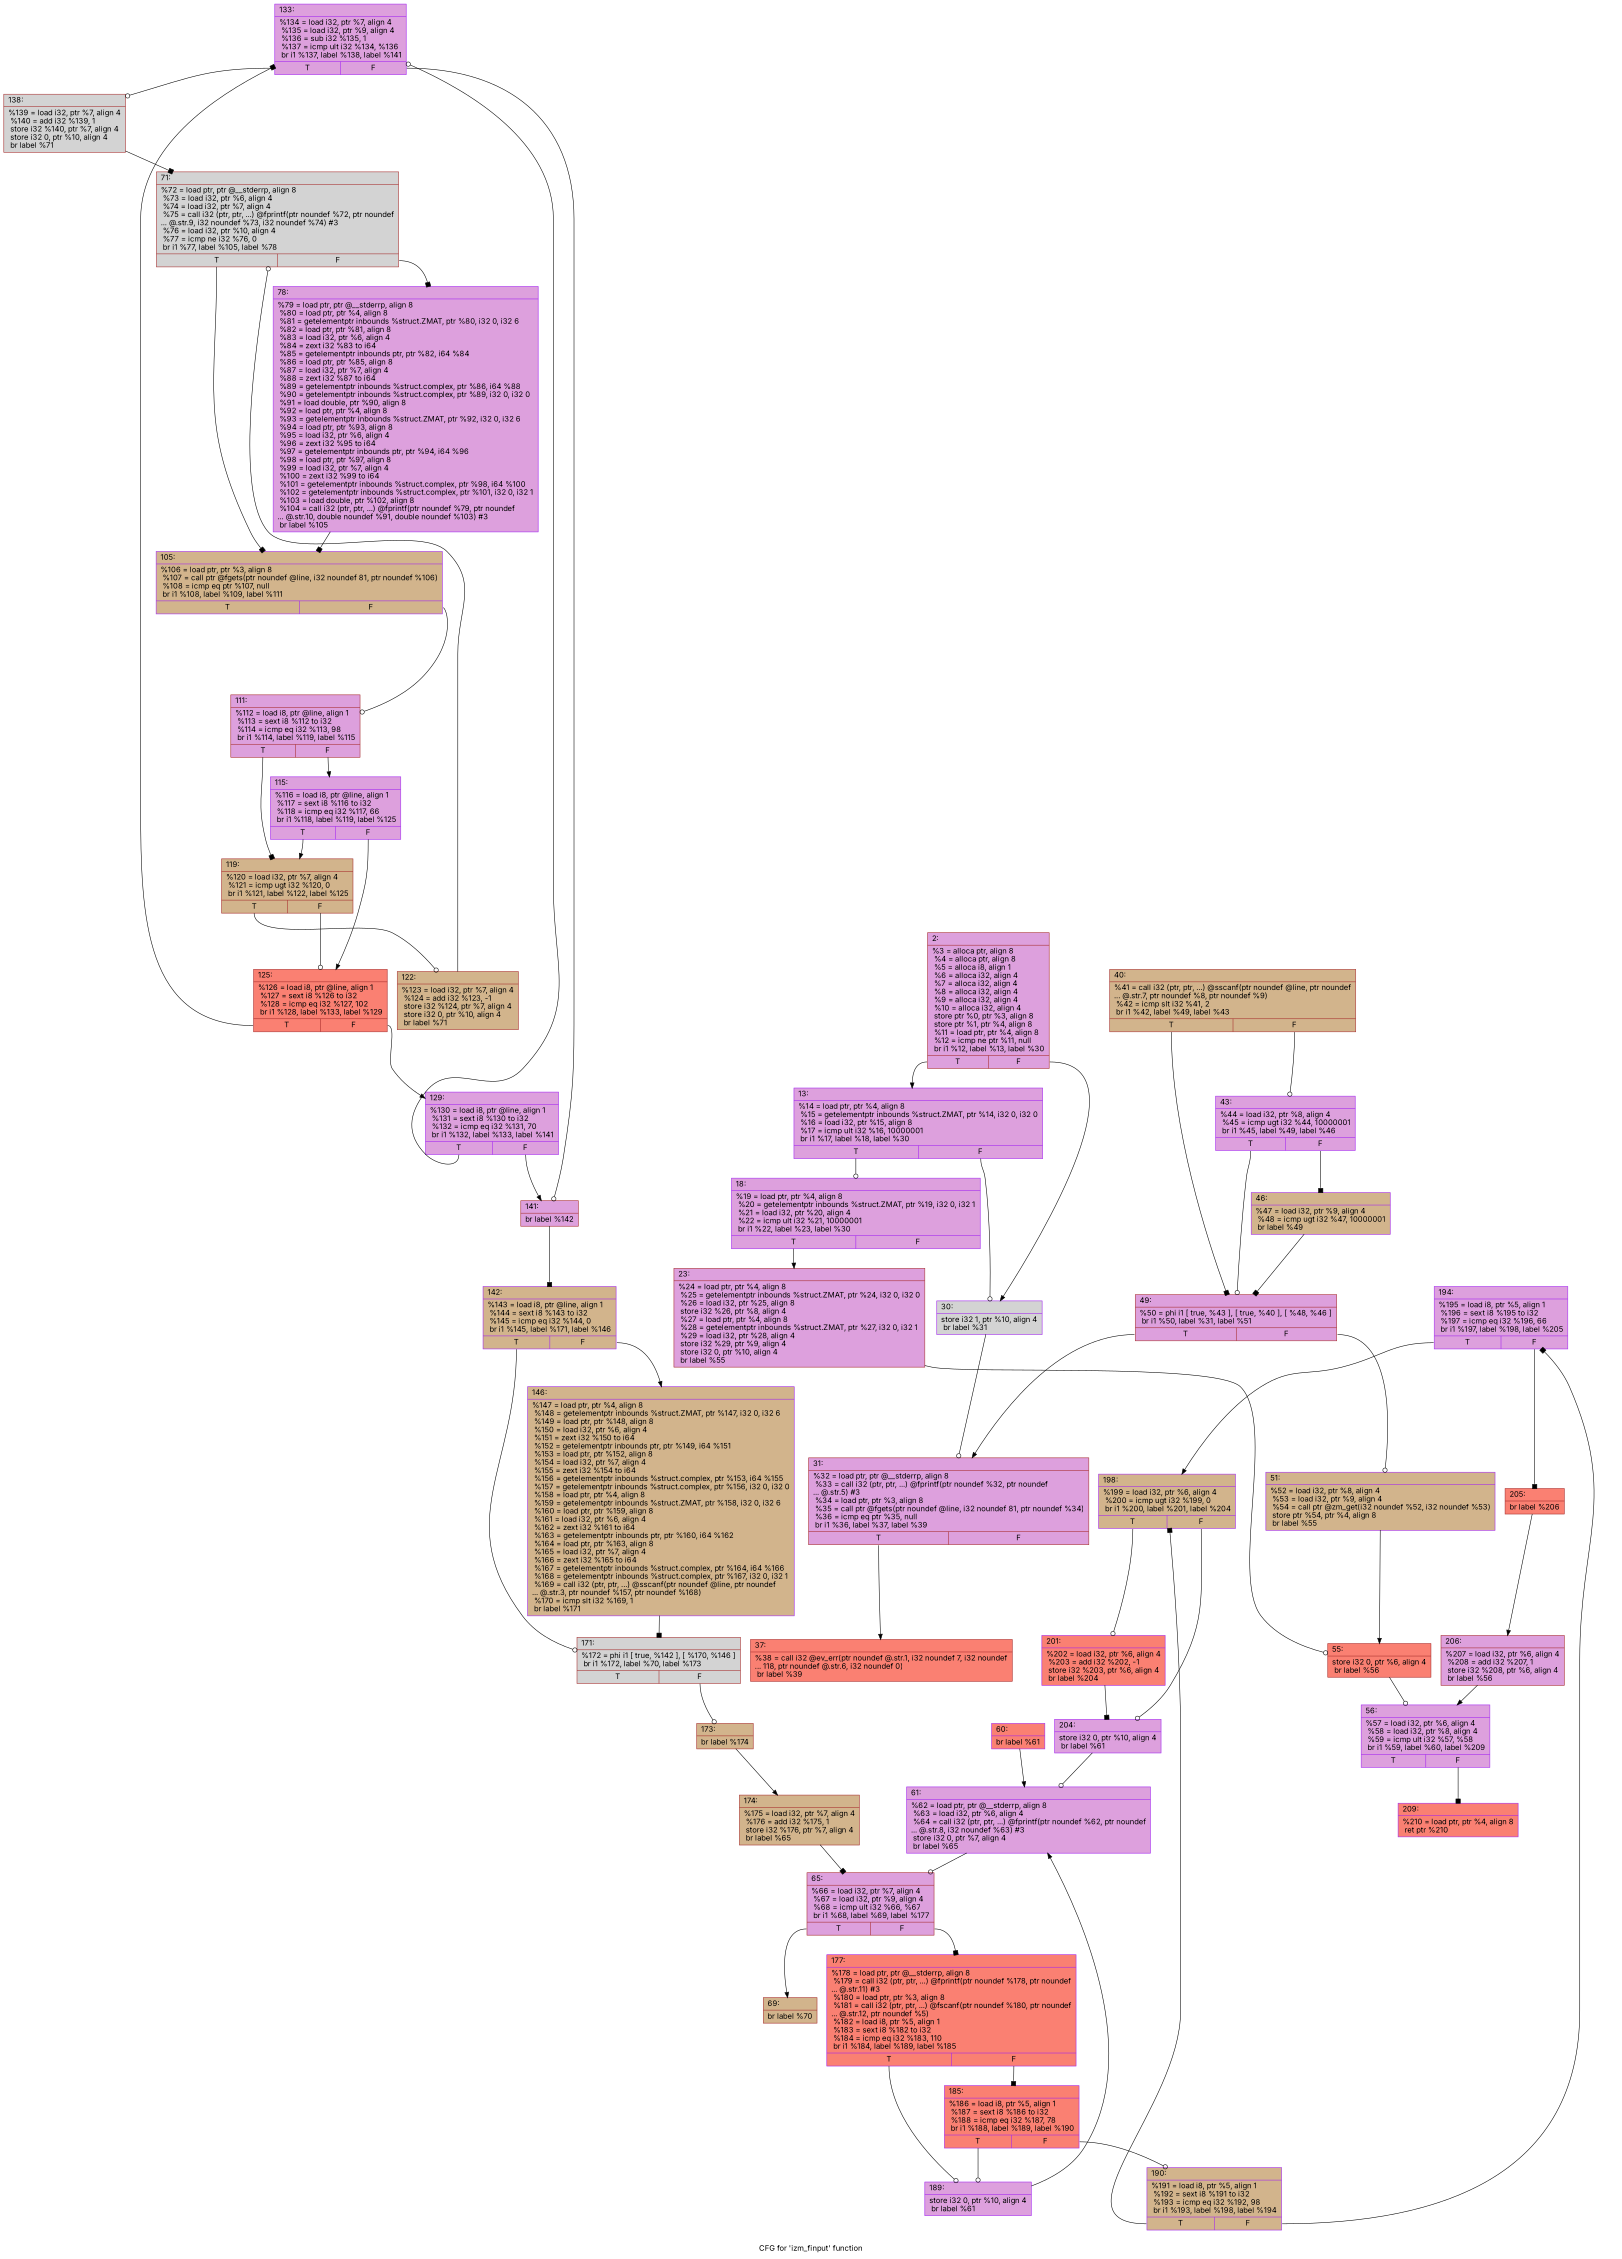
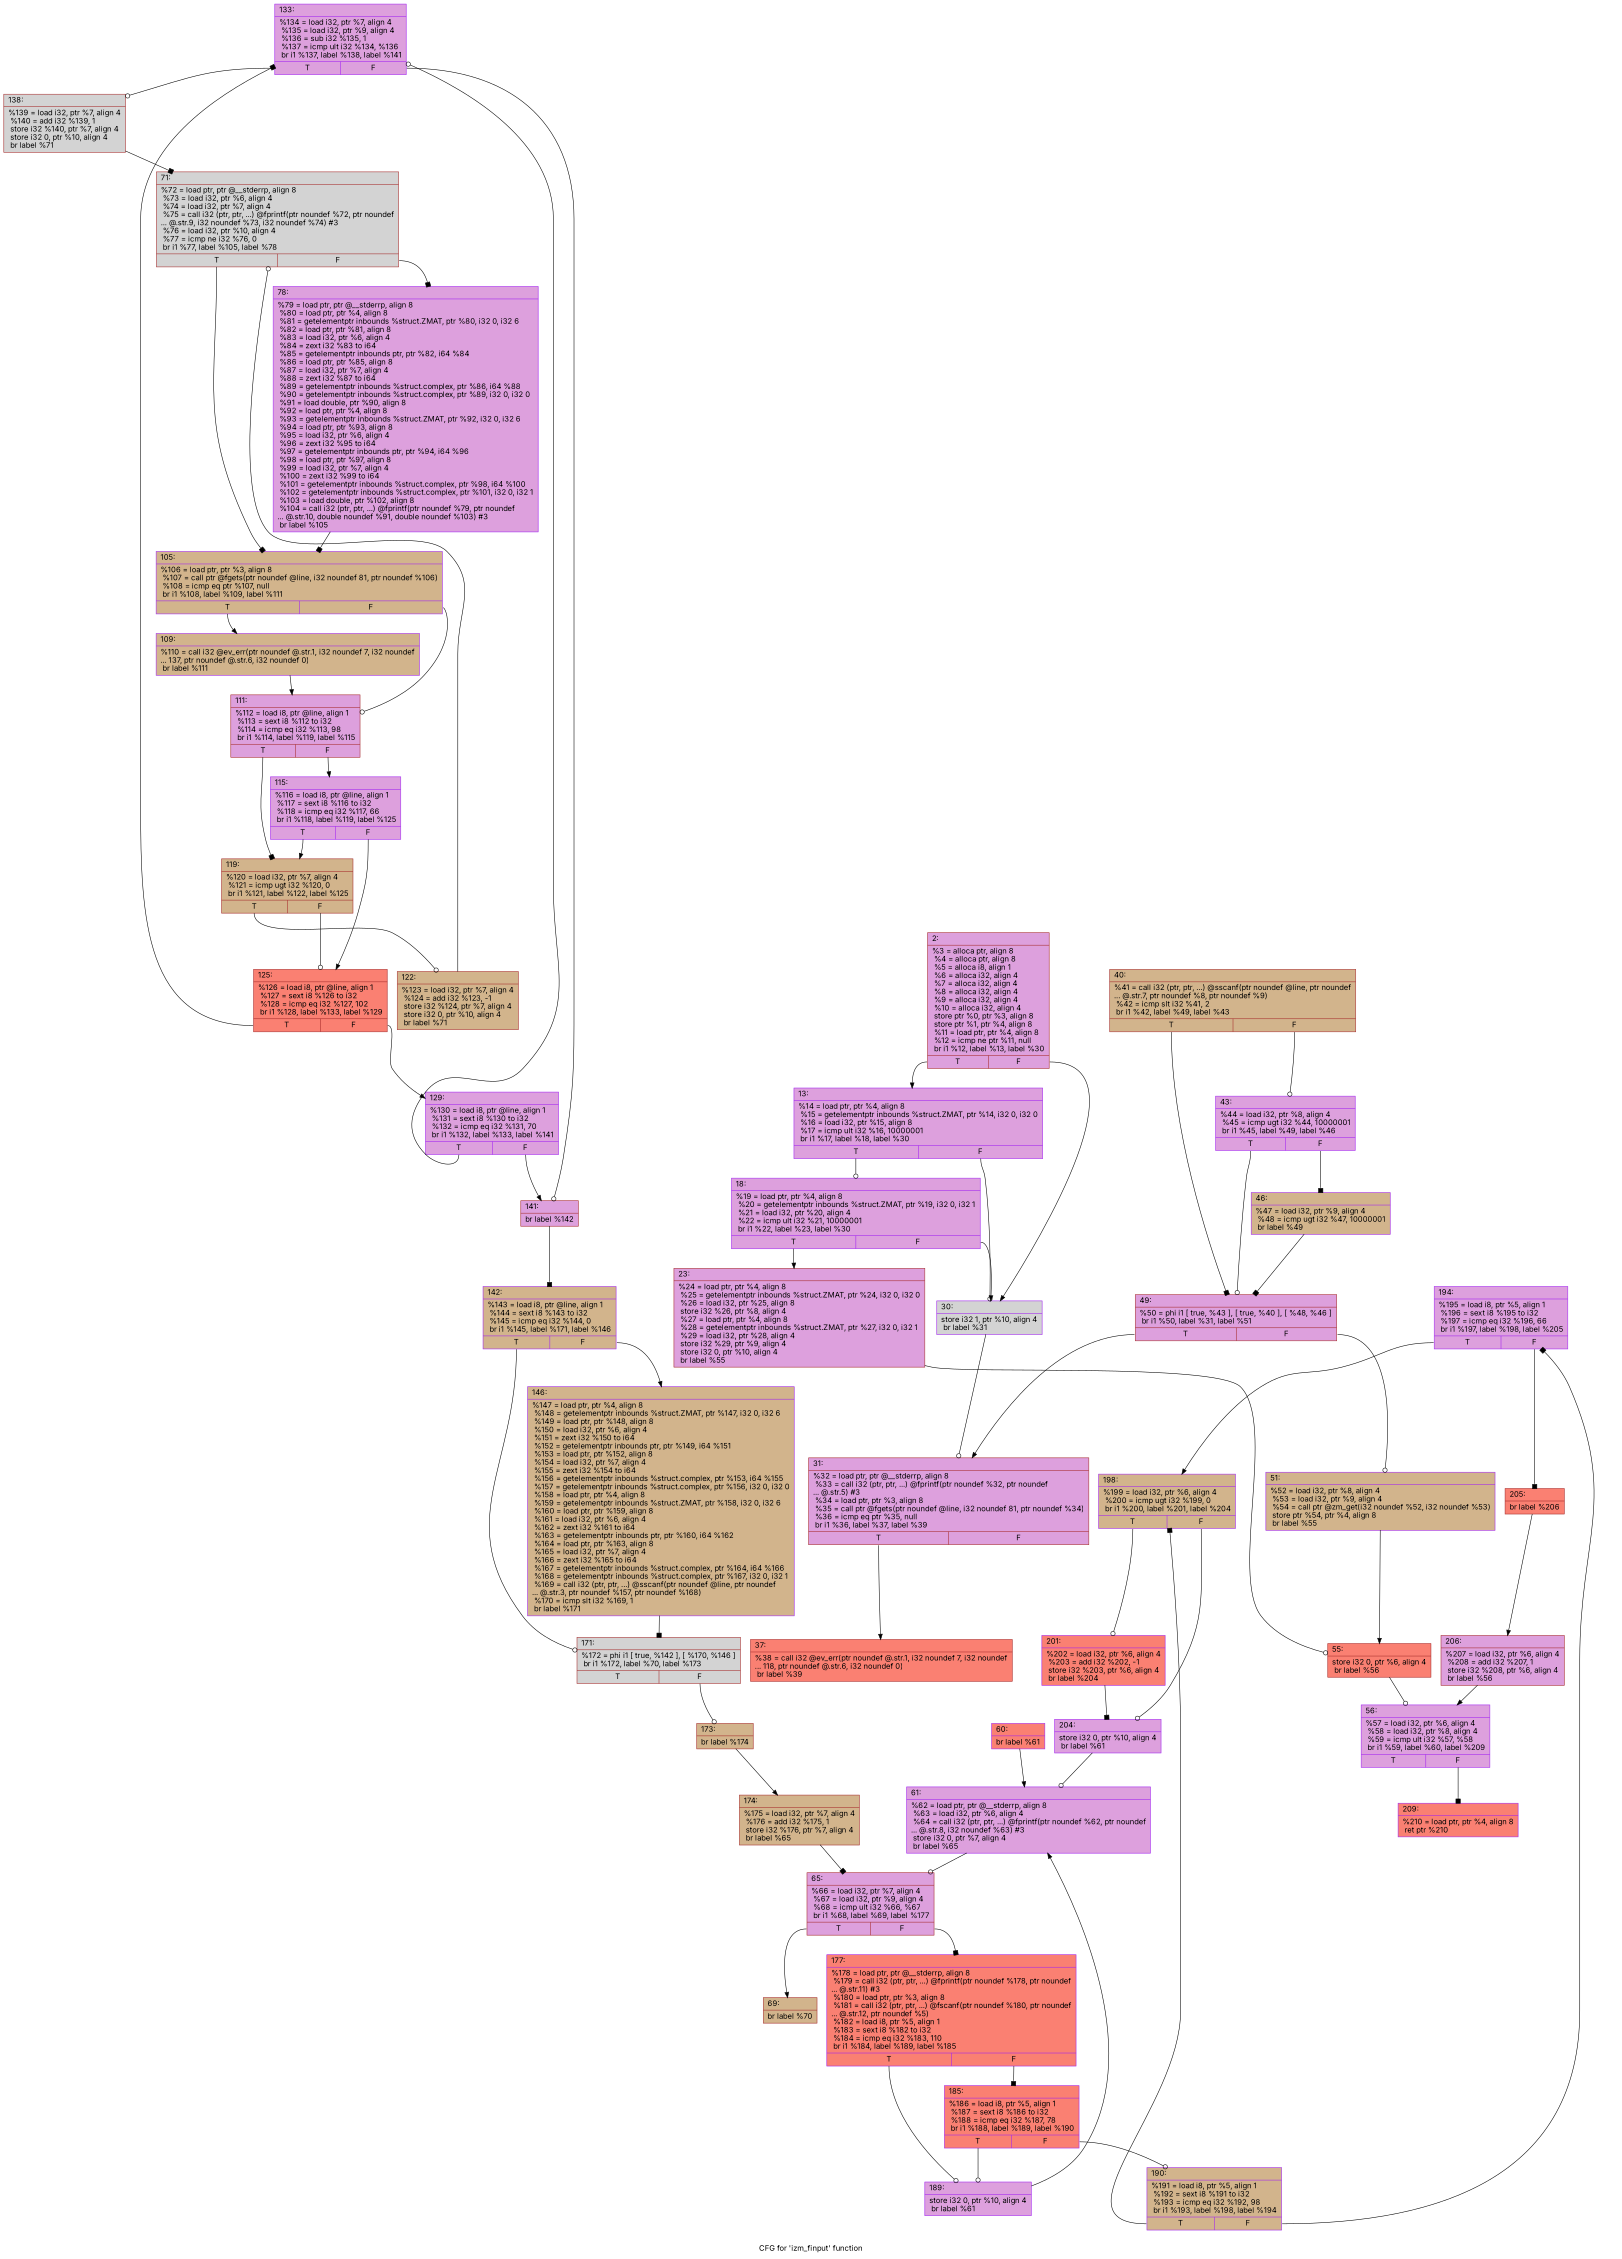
none -> (288, 654)
none -> (991, 1267)
